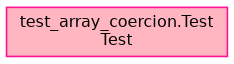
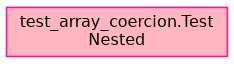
(117, 32) -> (117, 32)
